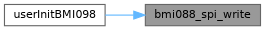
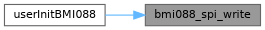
(55, 15) -> (55, 15)
